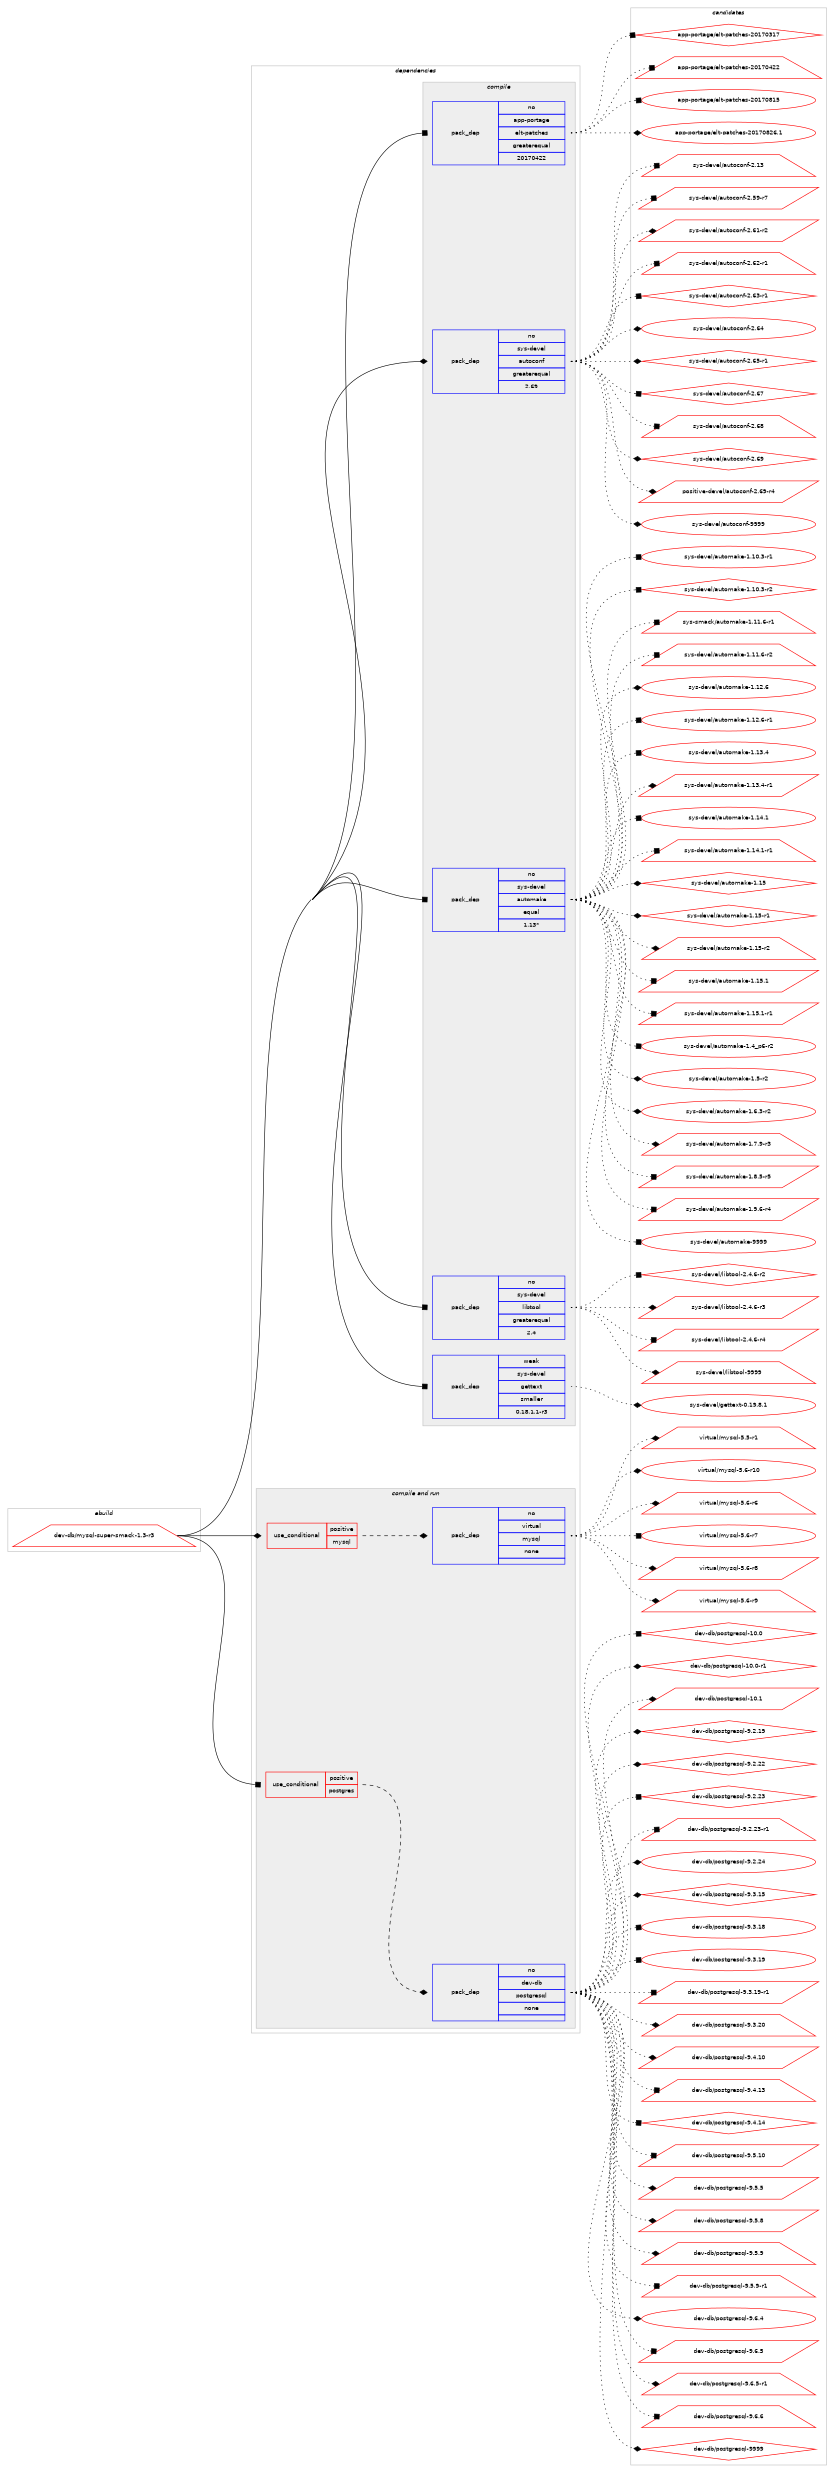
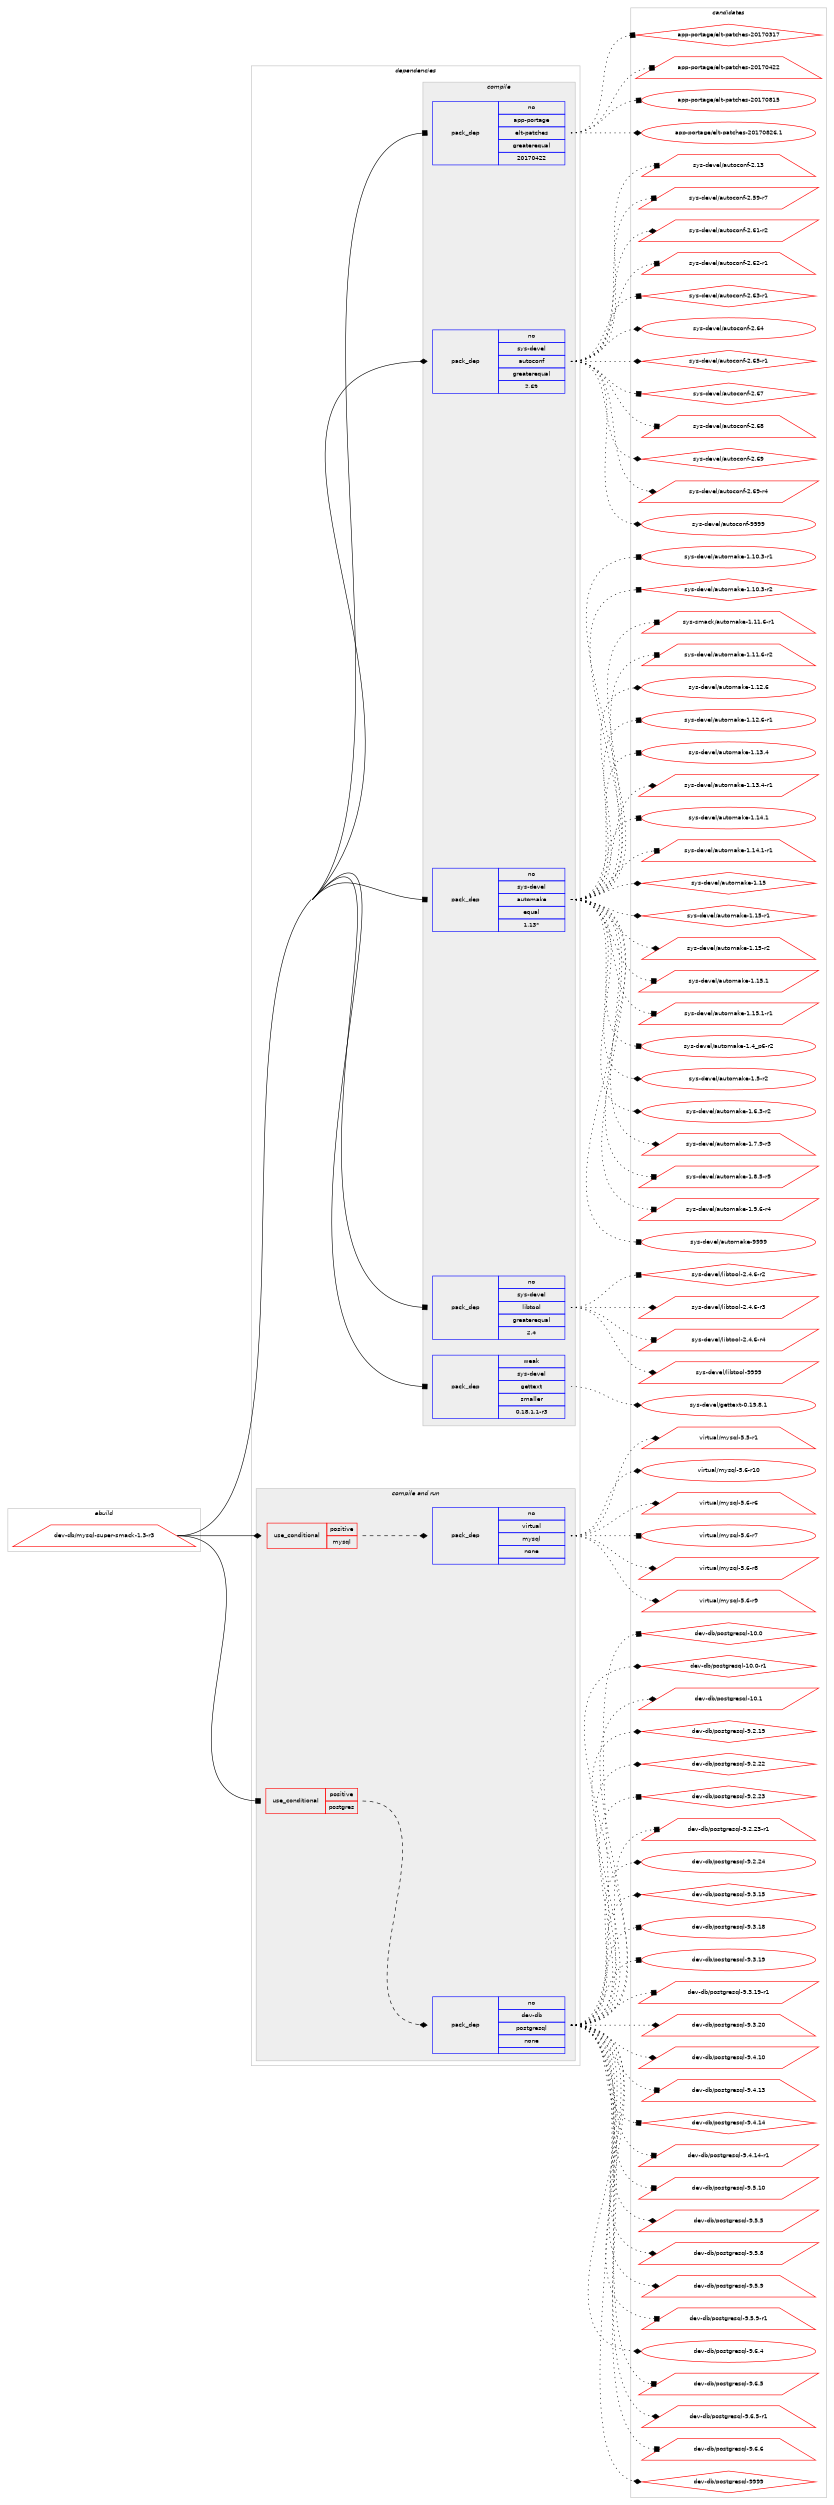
(729, 492) -> (729, 492)
(729, 1373) -> (729, 1373)
none -> (729, 2156)
